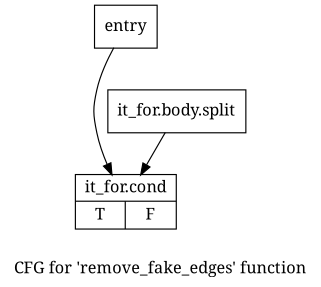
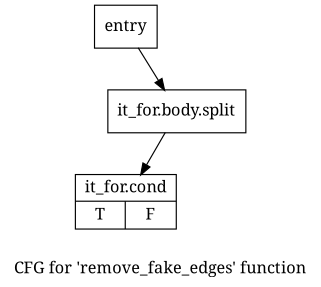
(94, 105) -> (148, 64)
